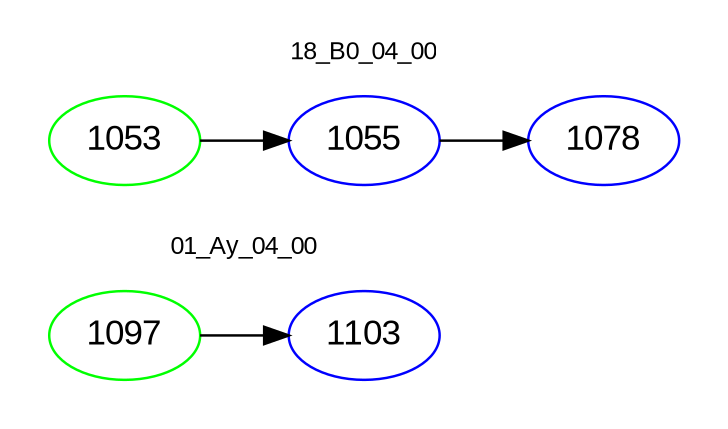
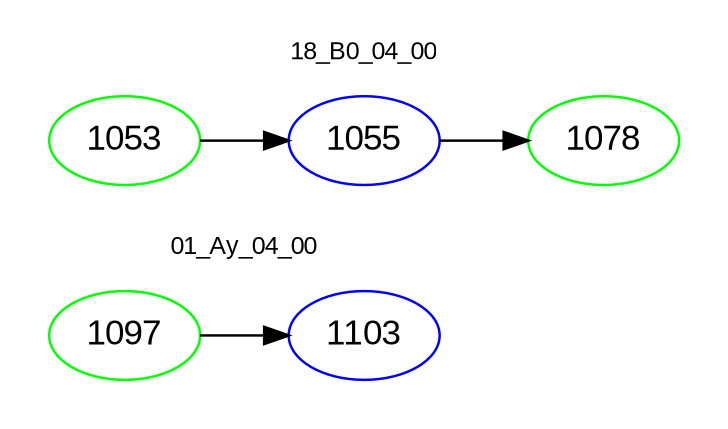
(604, 141) -> (604, 141)
